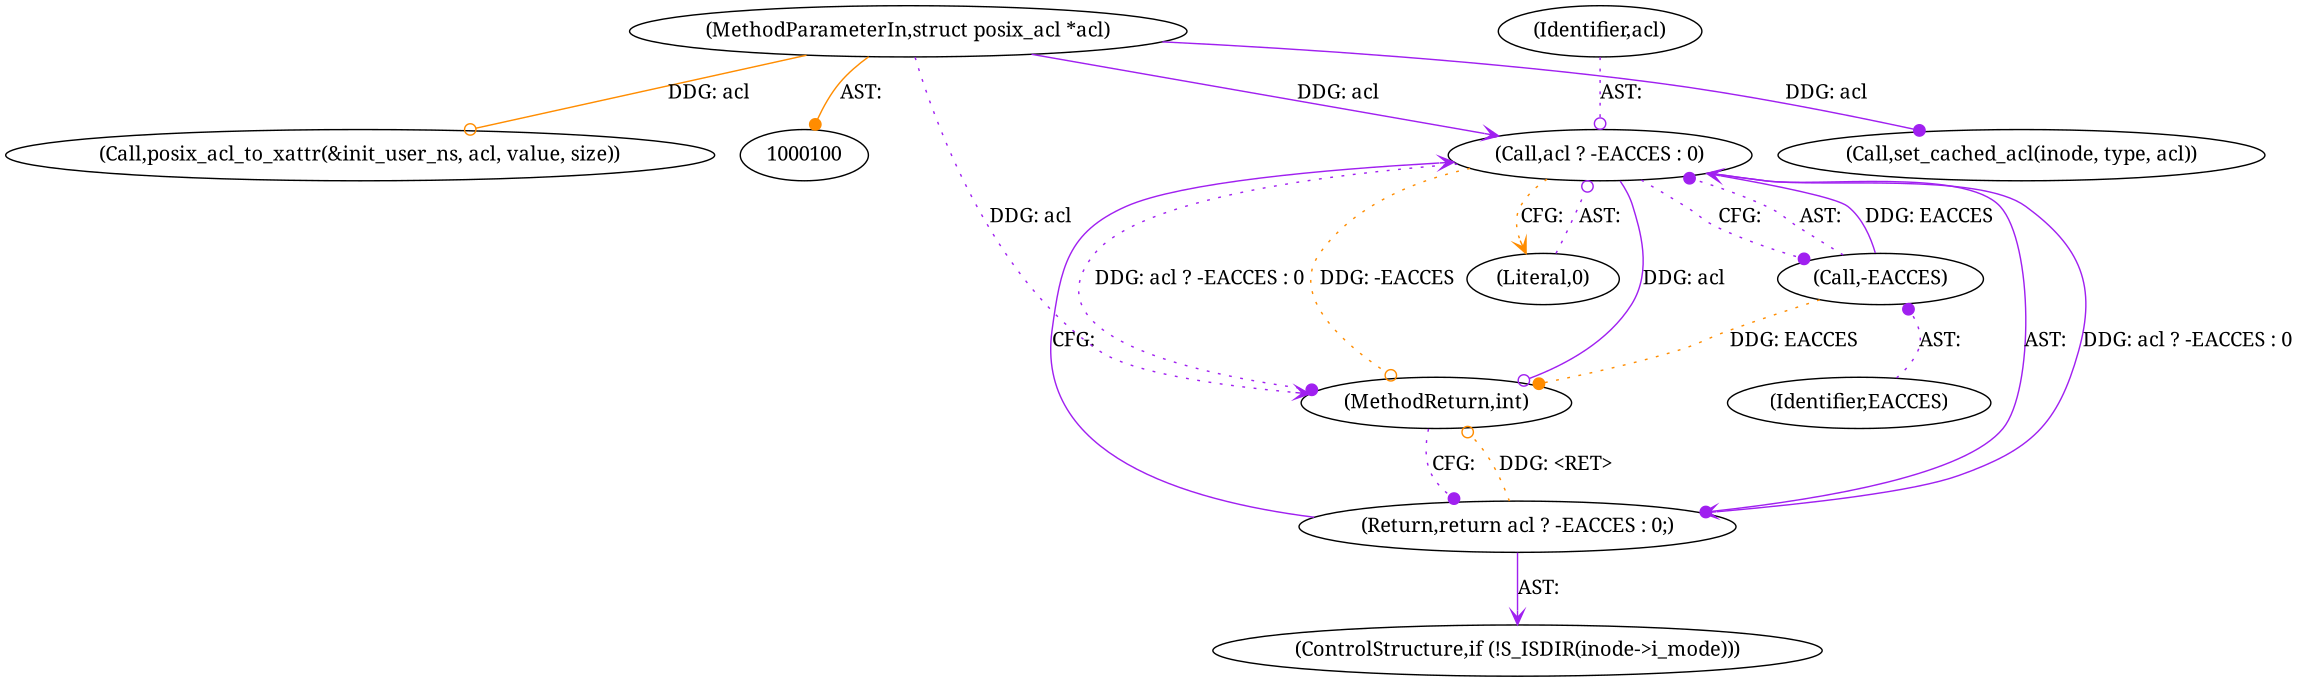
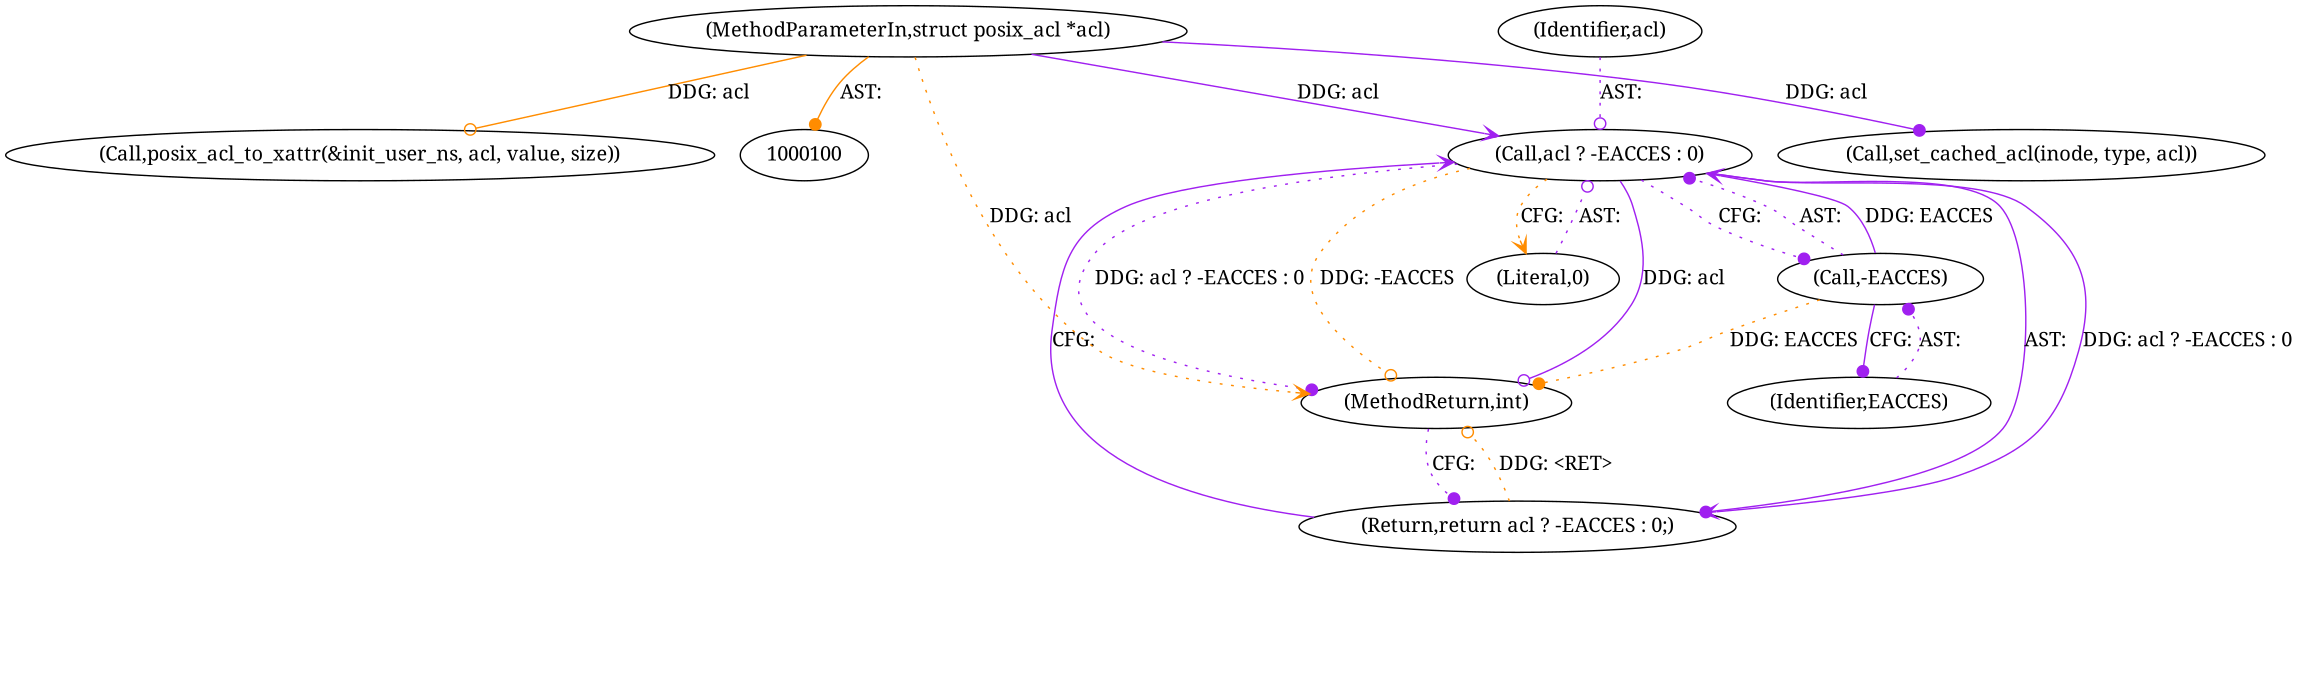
(1043, 301) -> (1043, 301)
none -> (1868, 335)
(1518, 651) -> none
